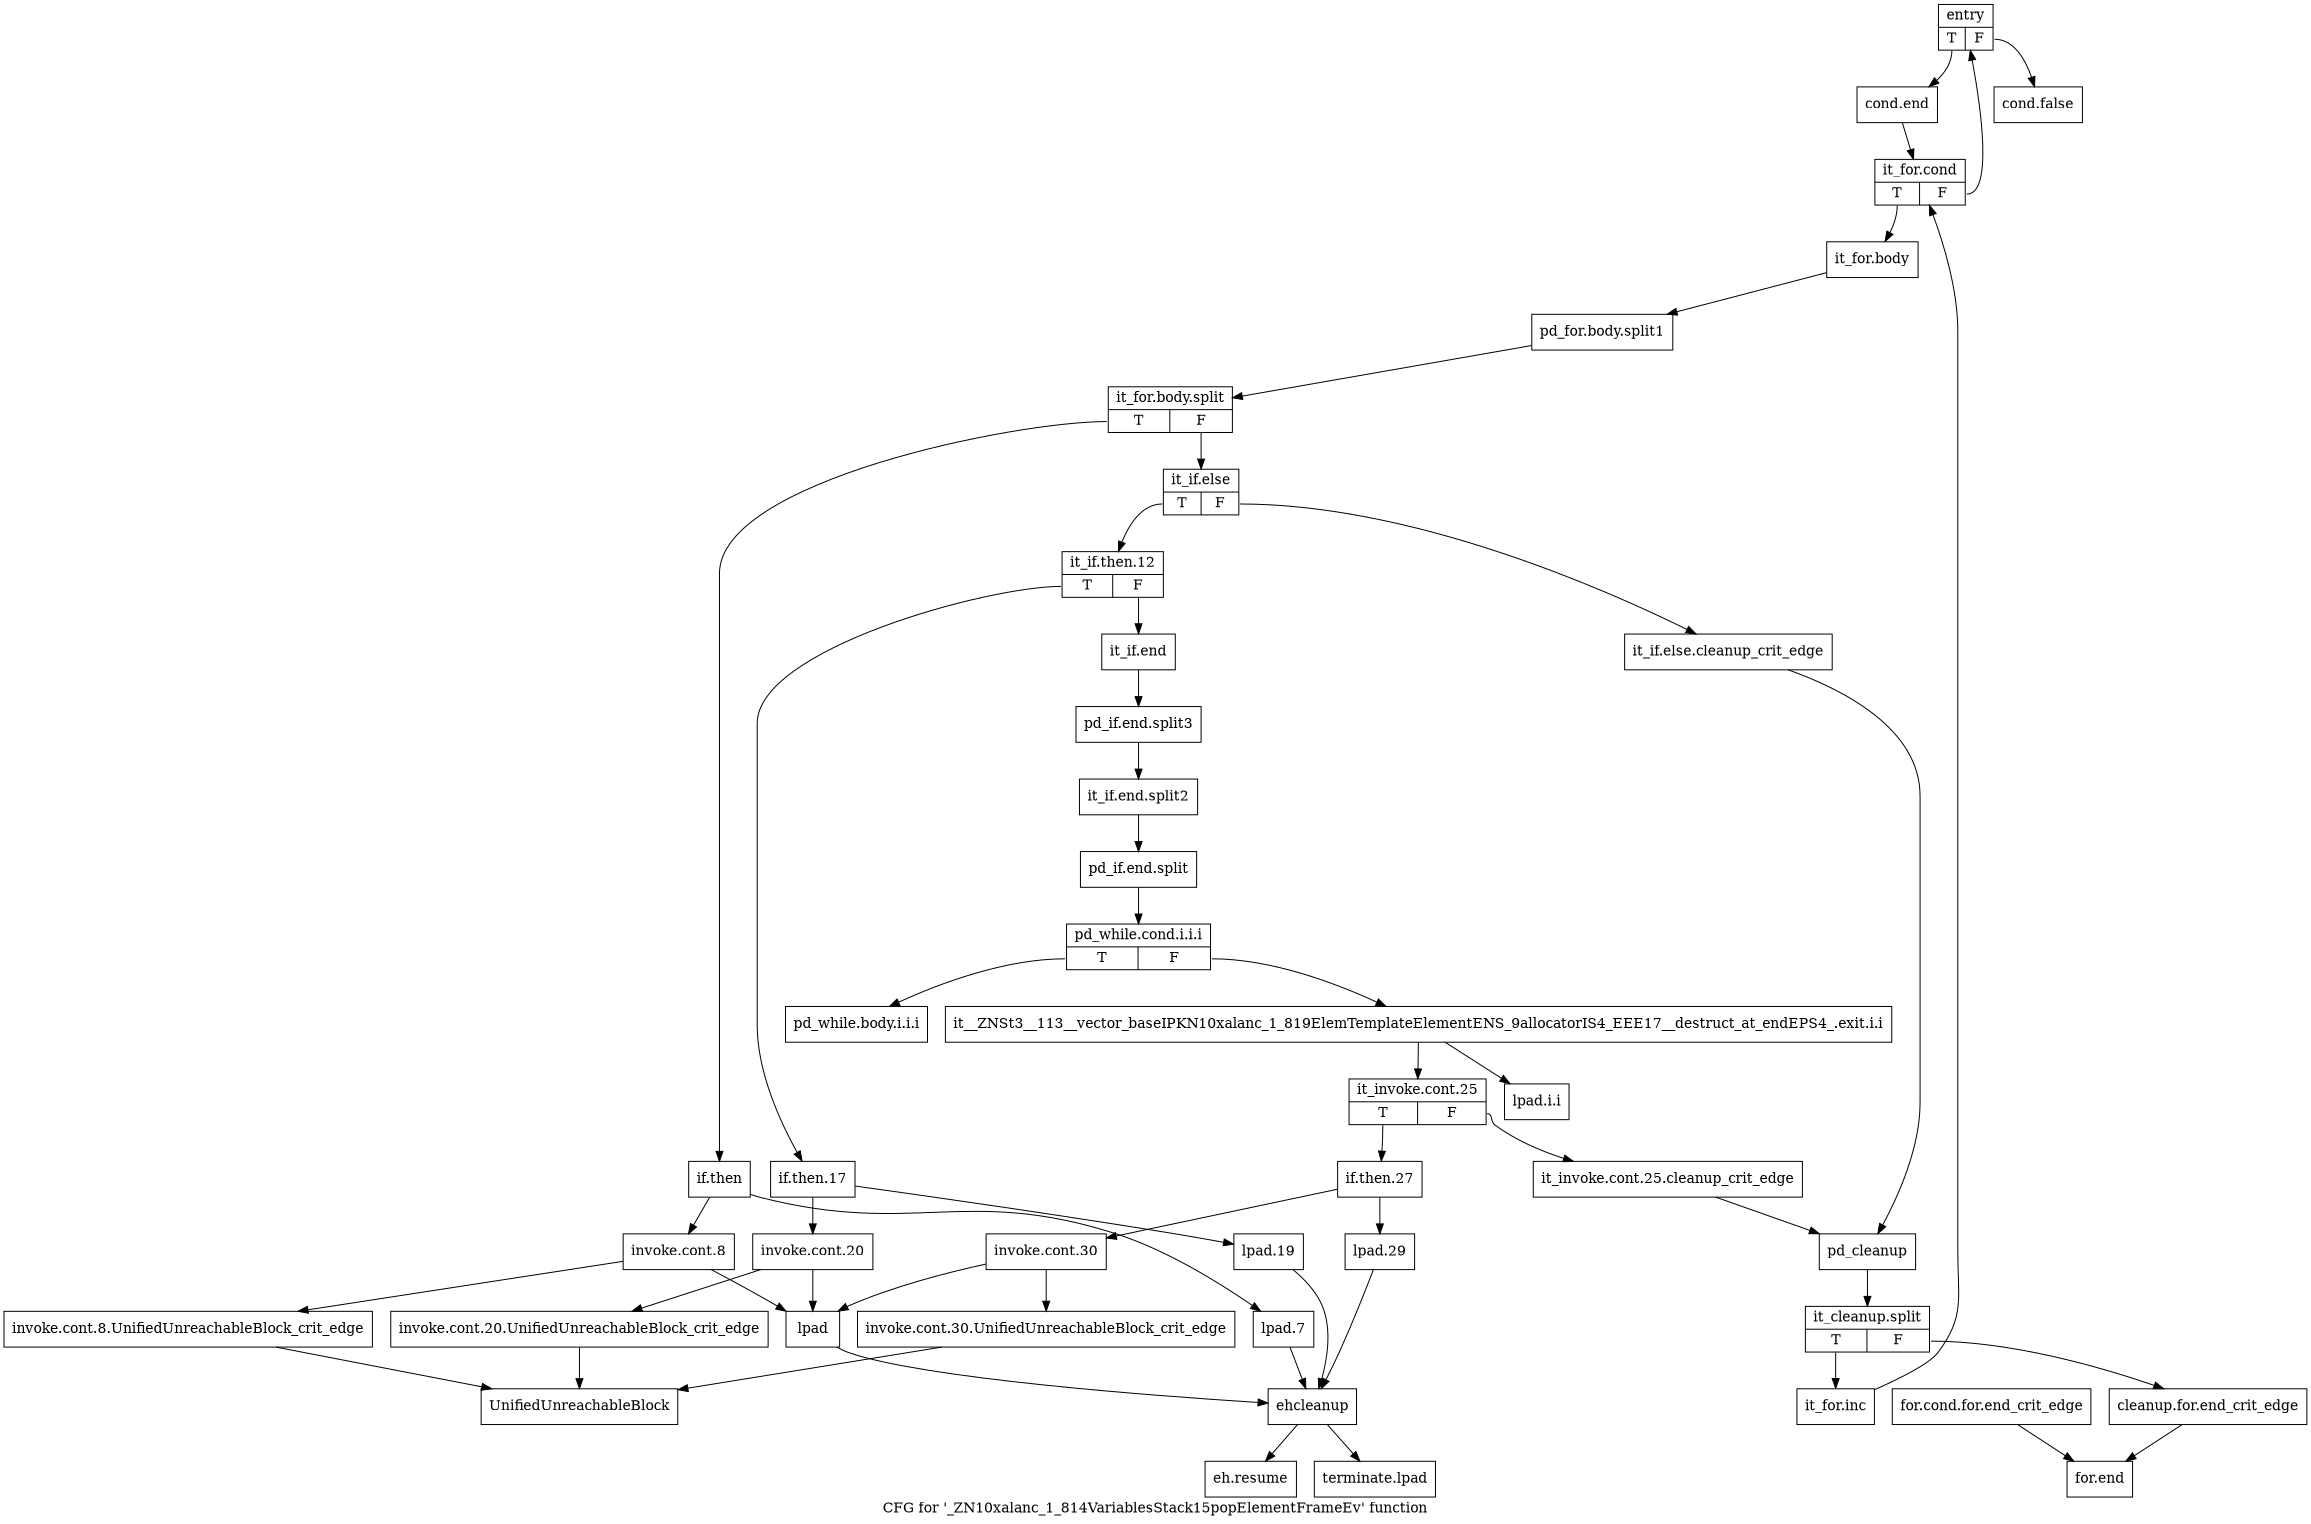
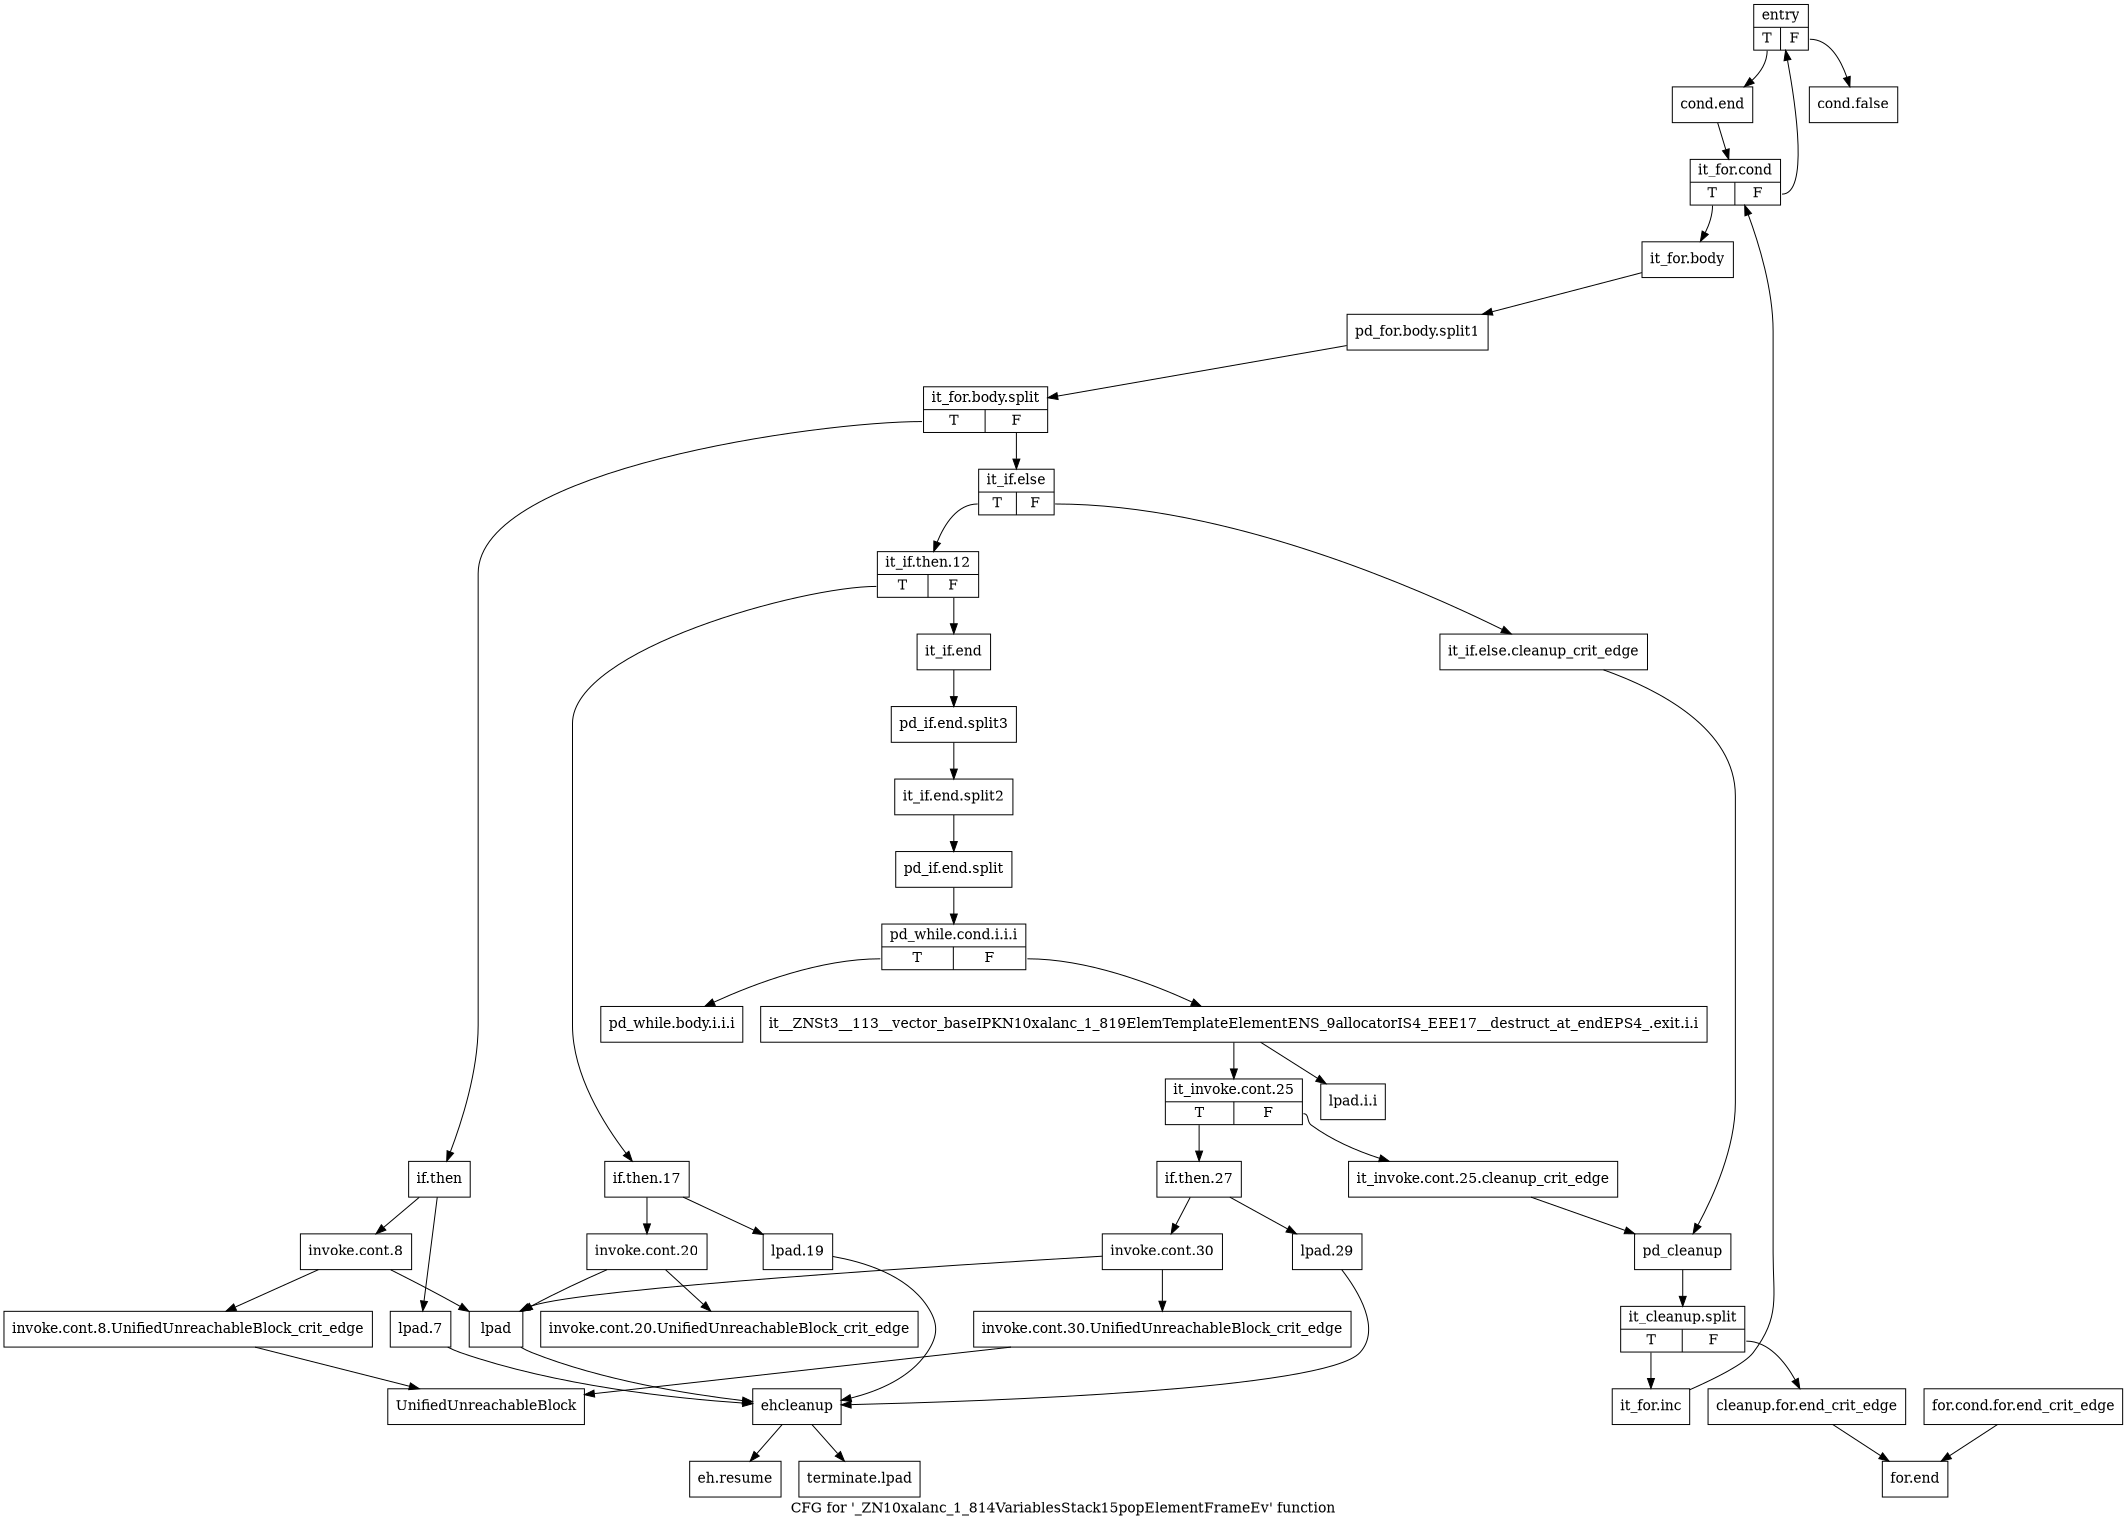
(579, 1363) -> none
